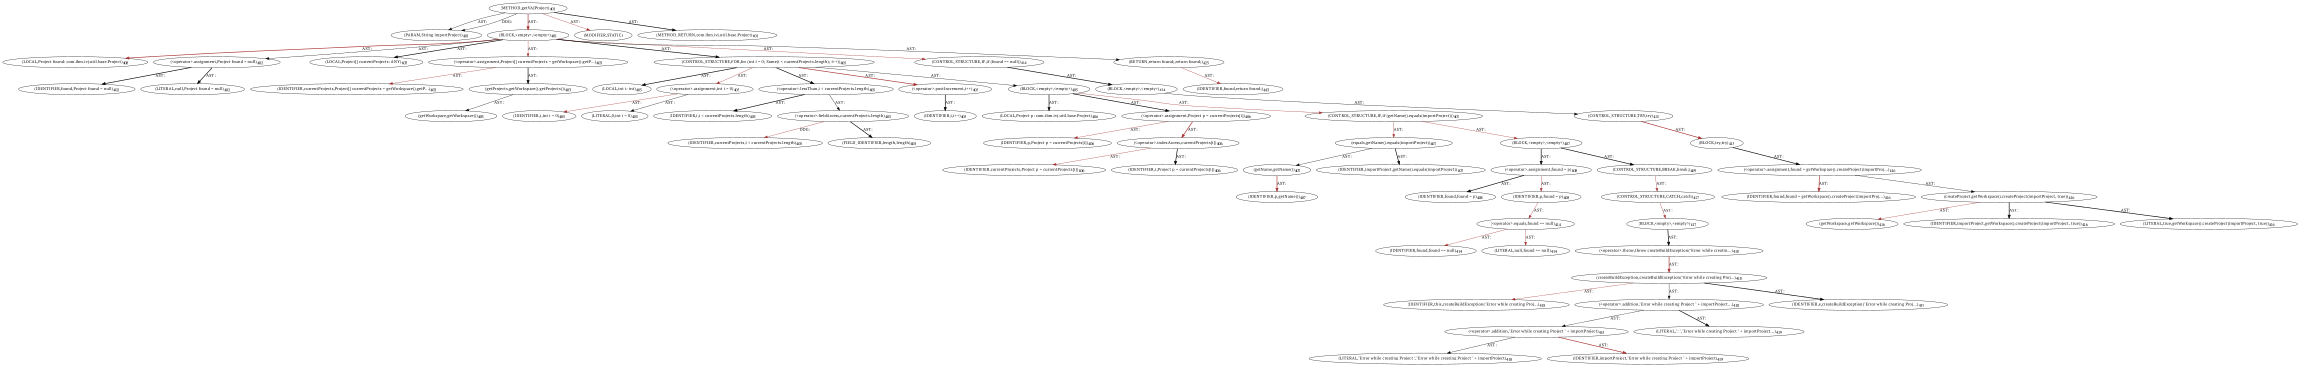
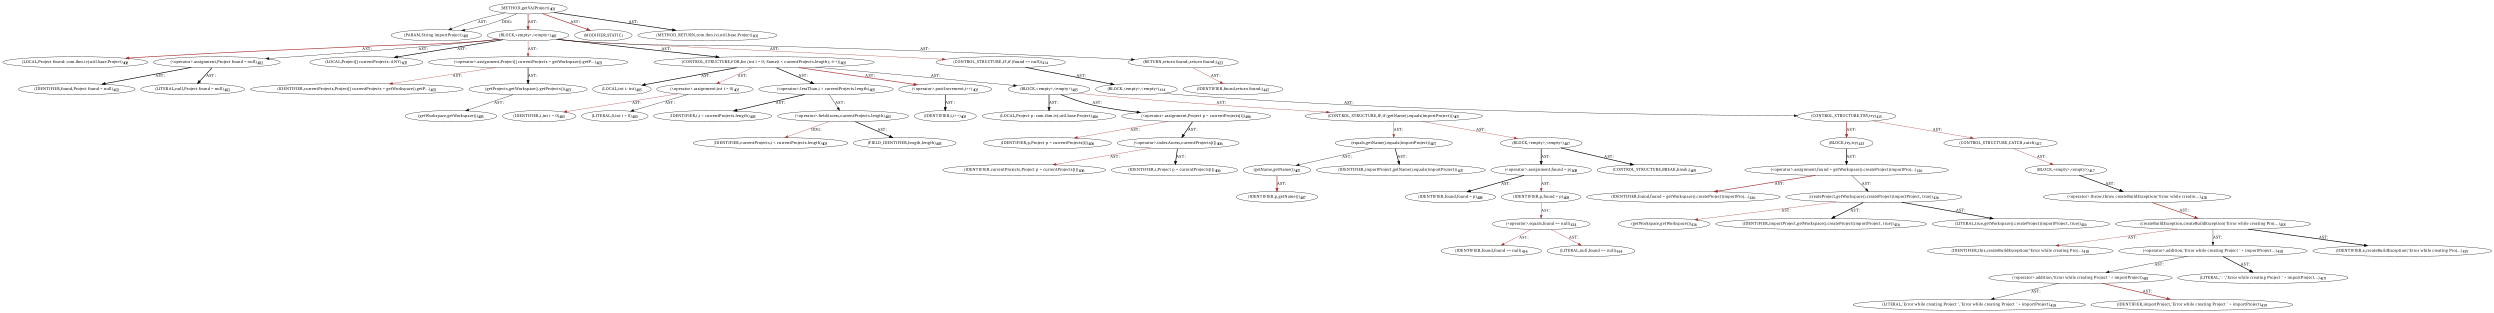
(565, 21) -> (565, 21)
(1188, 128) -> (1188, 128)
(1656, 182) -> (1921, 129)
